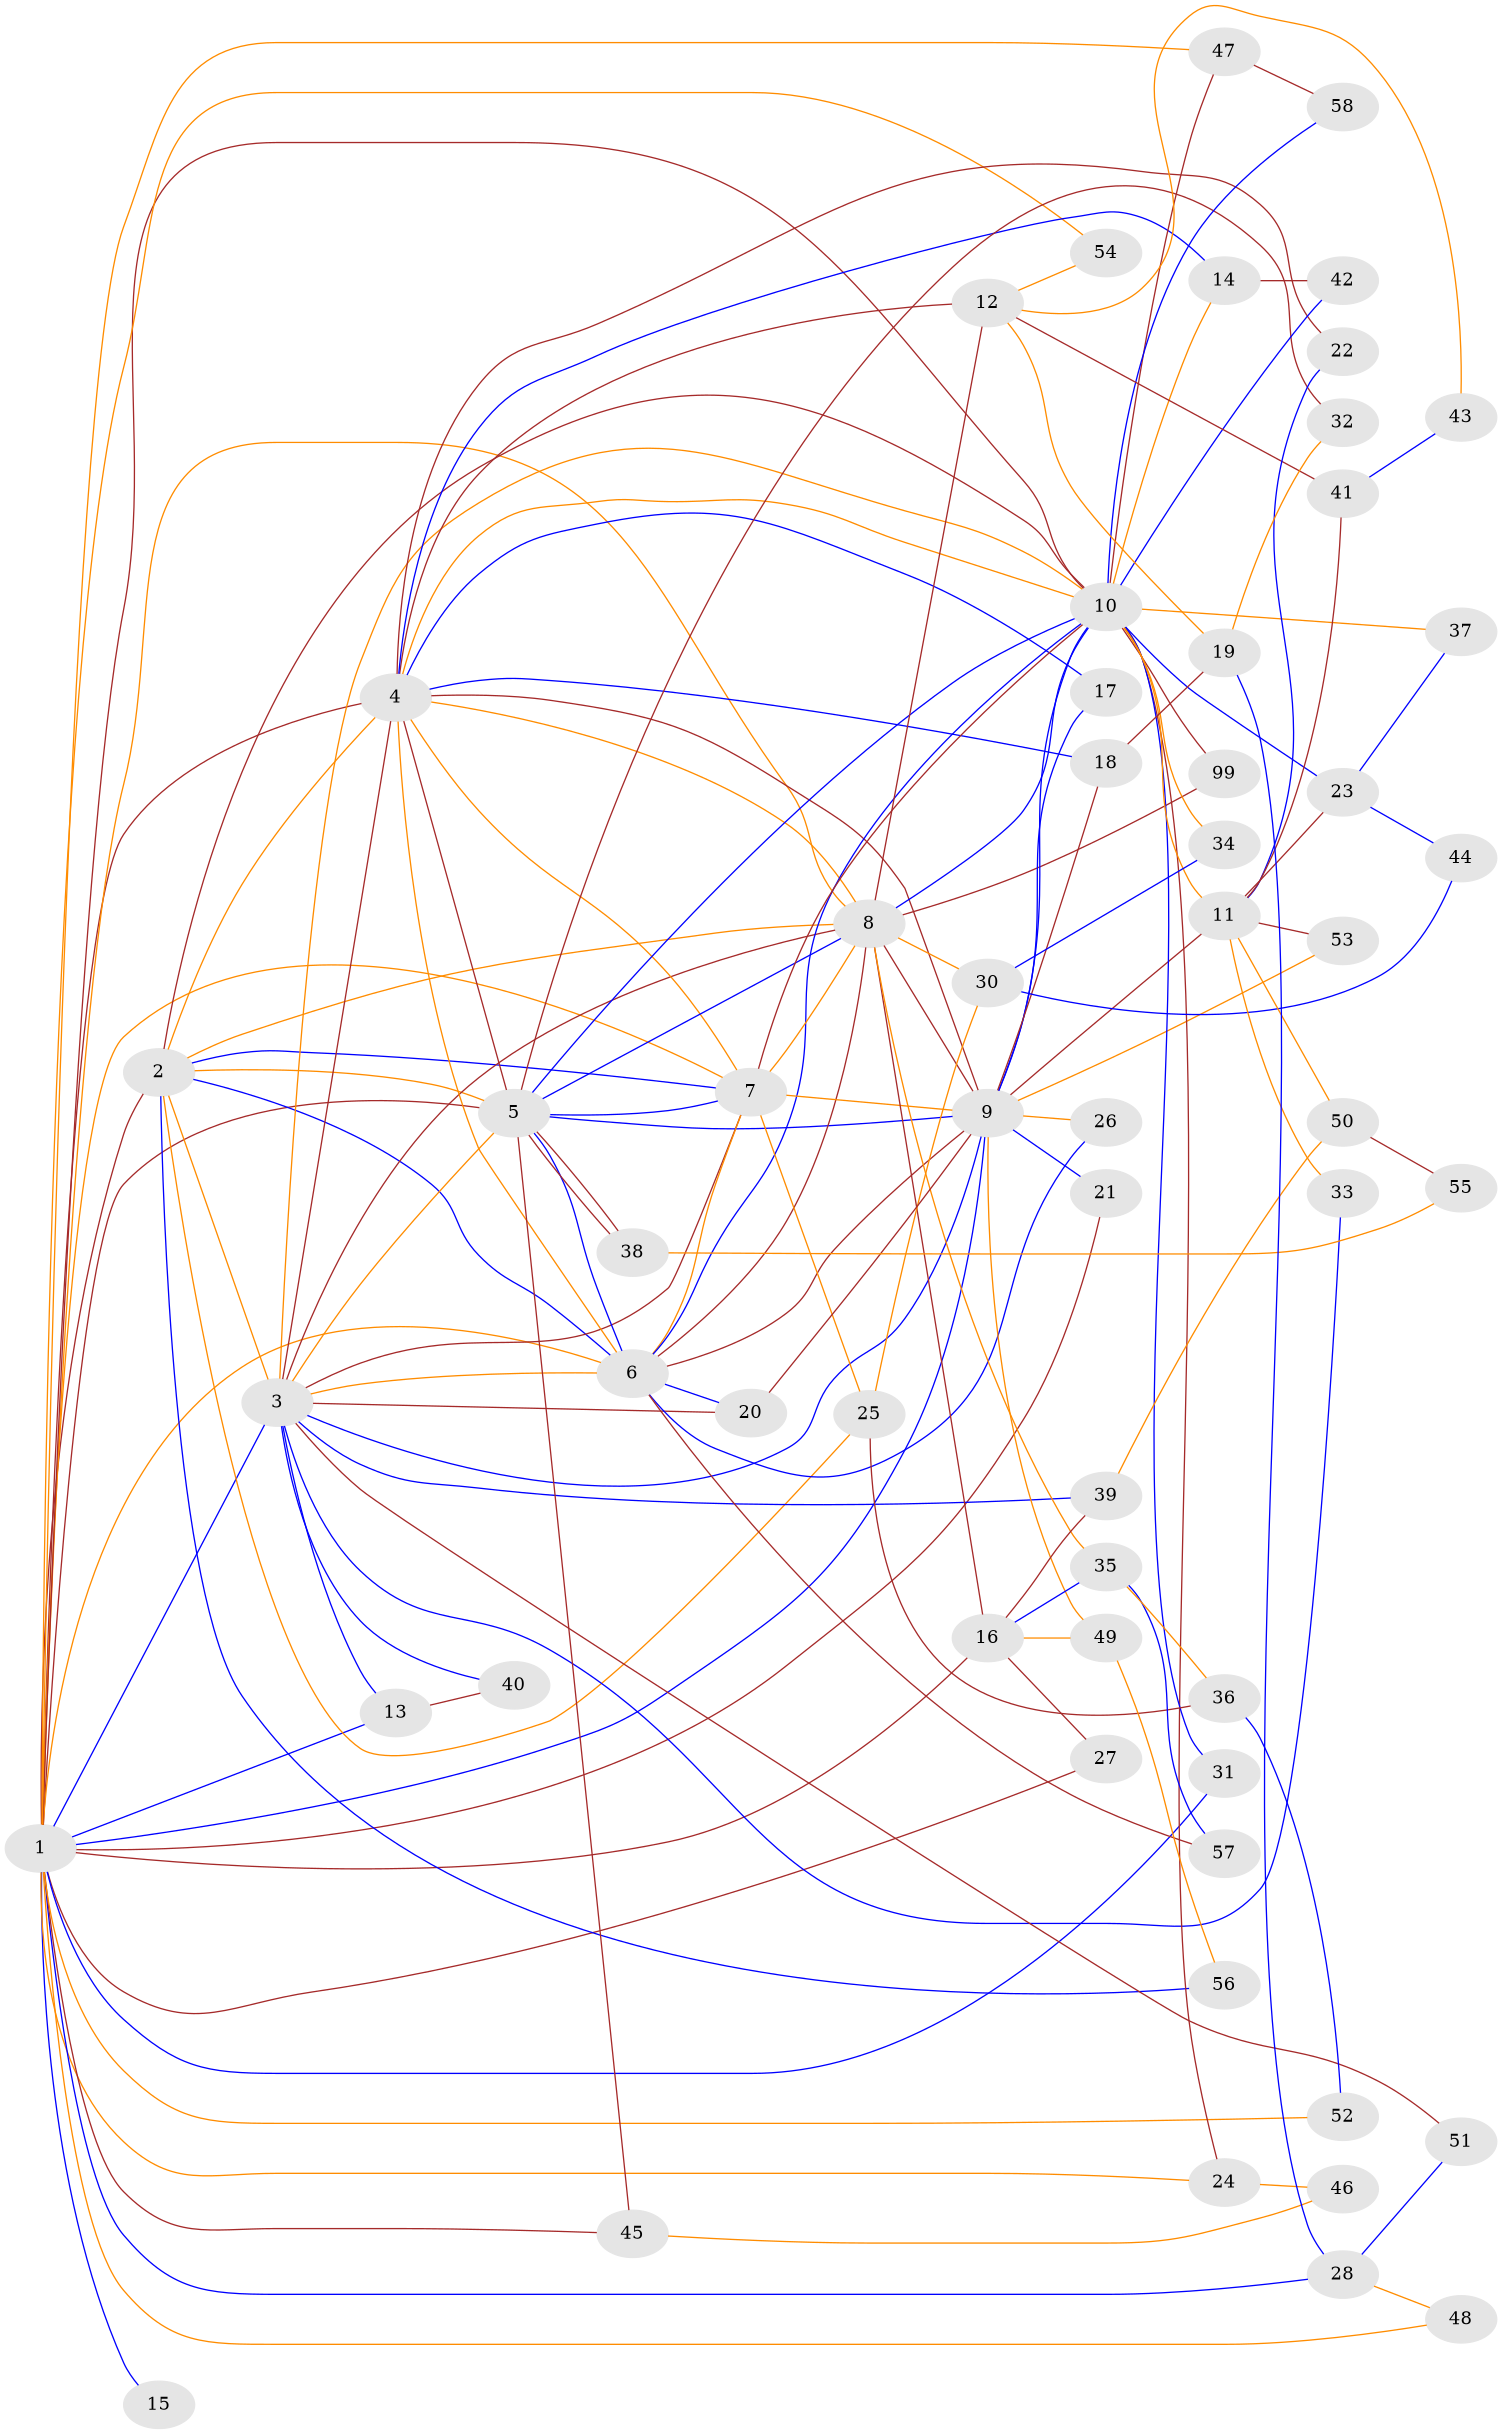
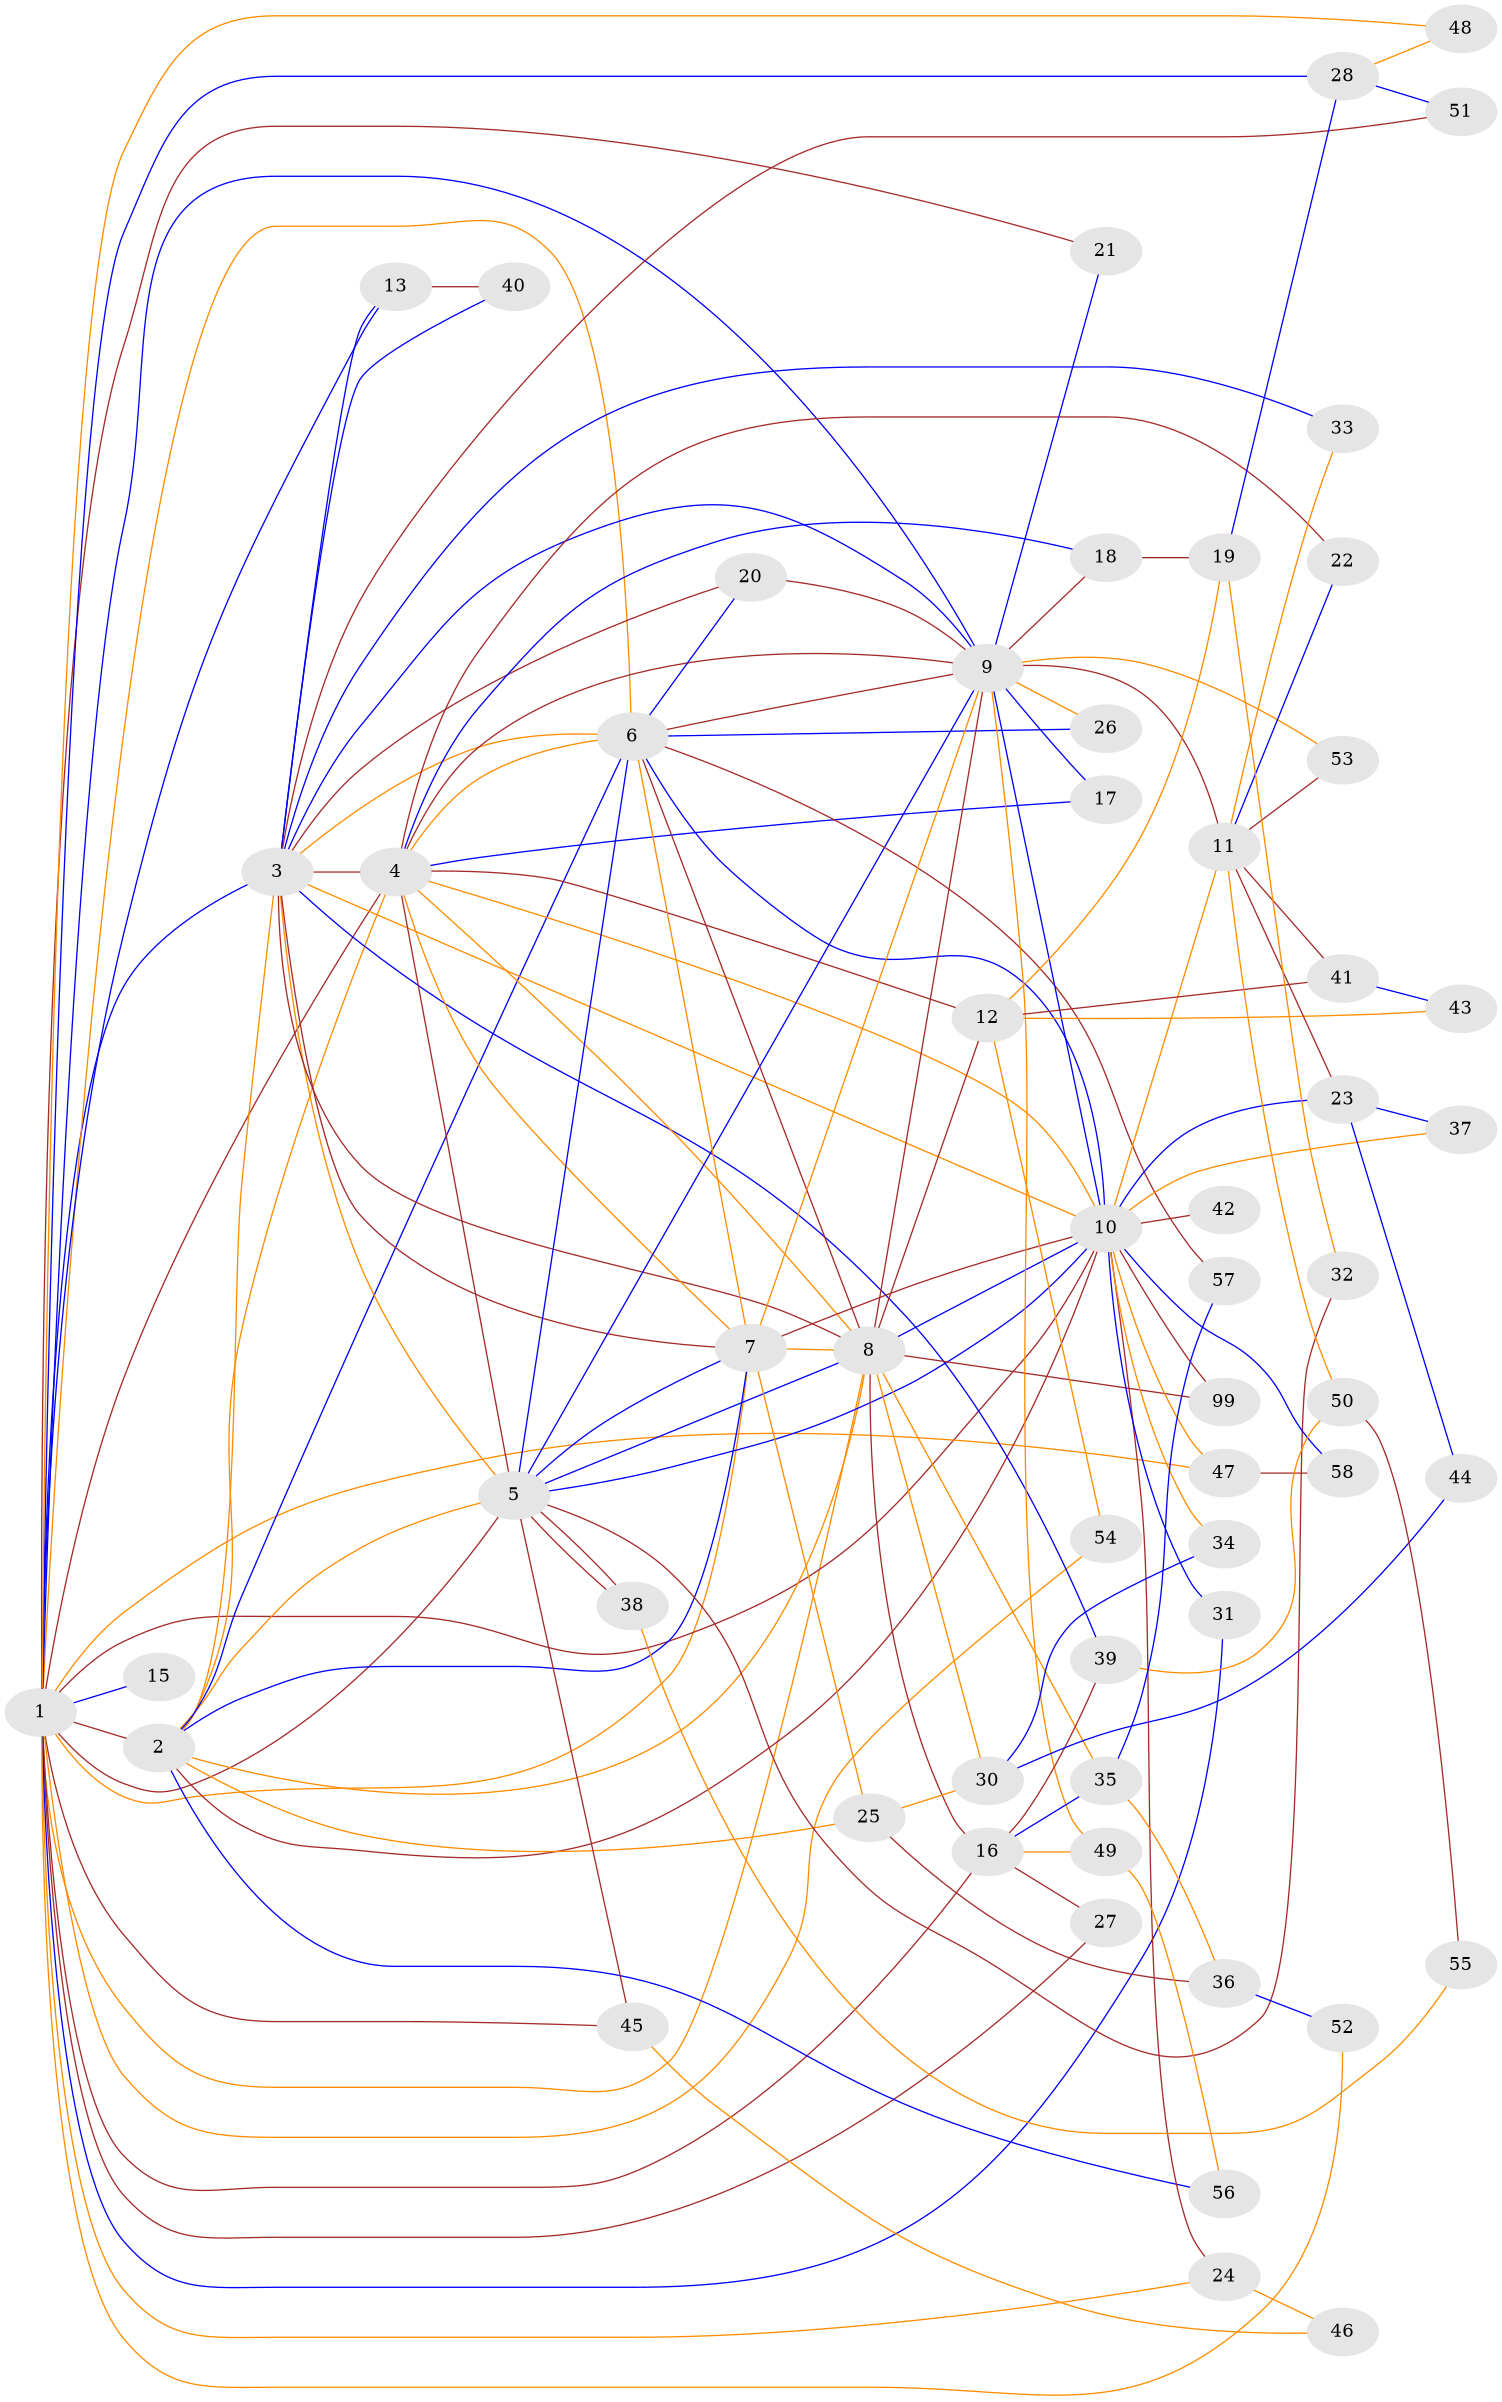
(1225, 281) -> none
(1154, 300) -> (1149, 1357)
(1216, 439) -> (1162, 1220)
